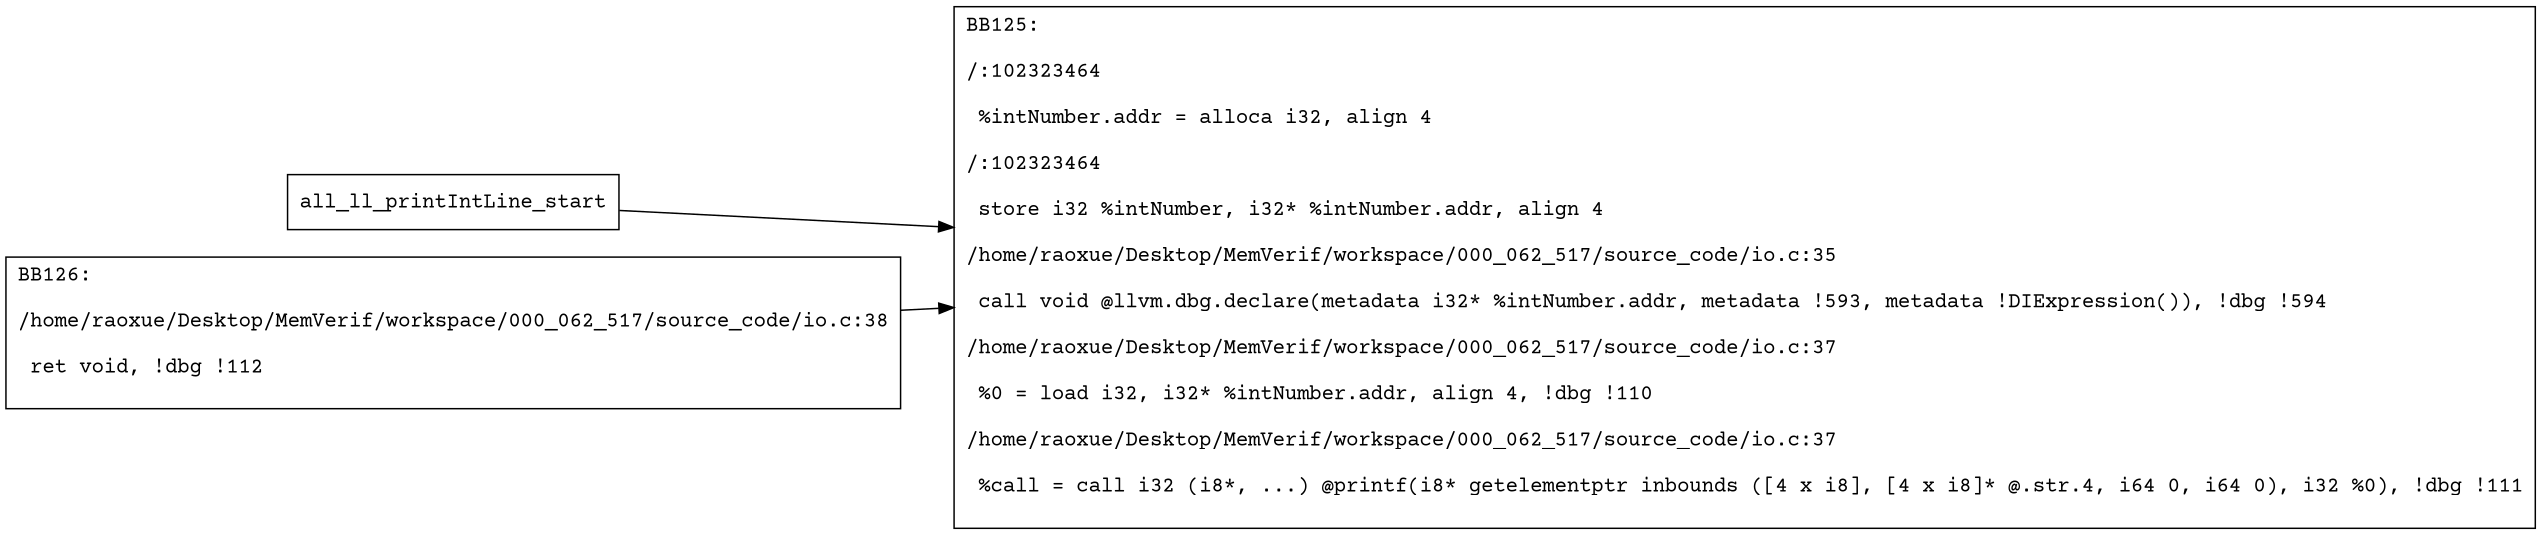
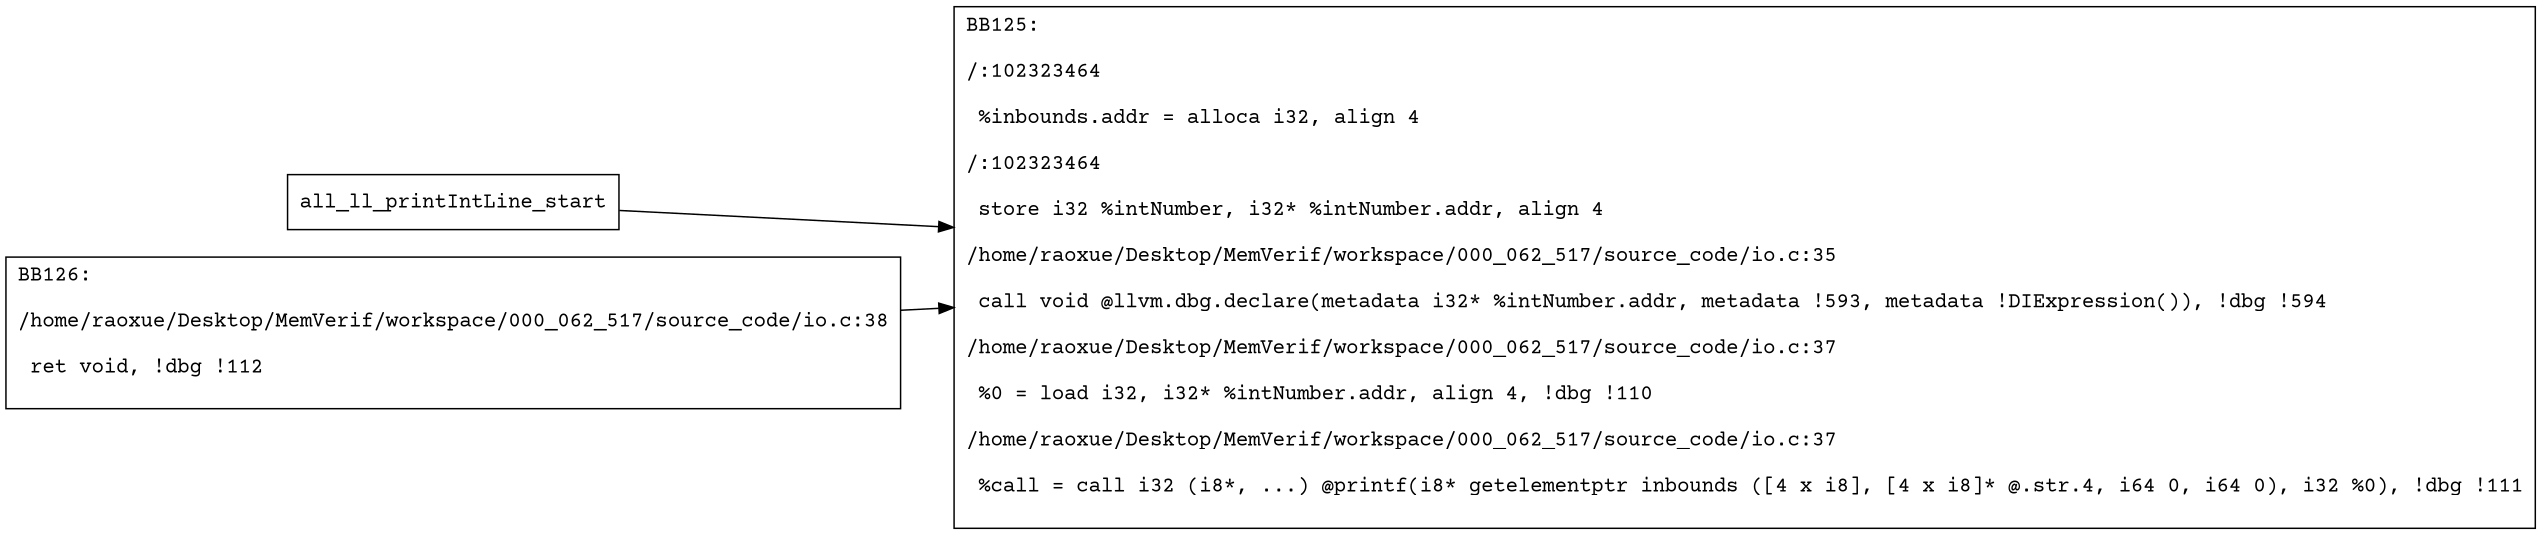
(1199, 117) -> (1193, 117)
